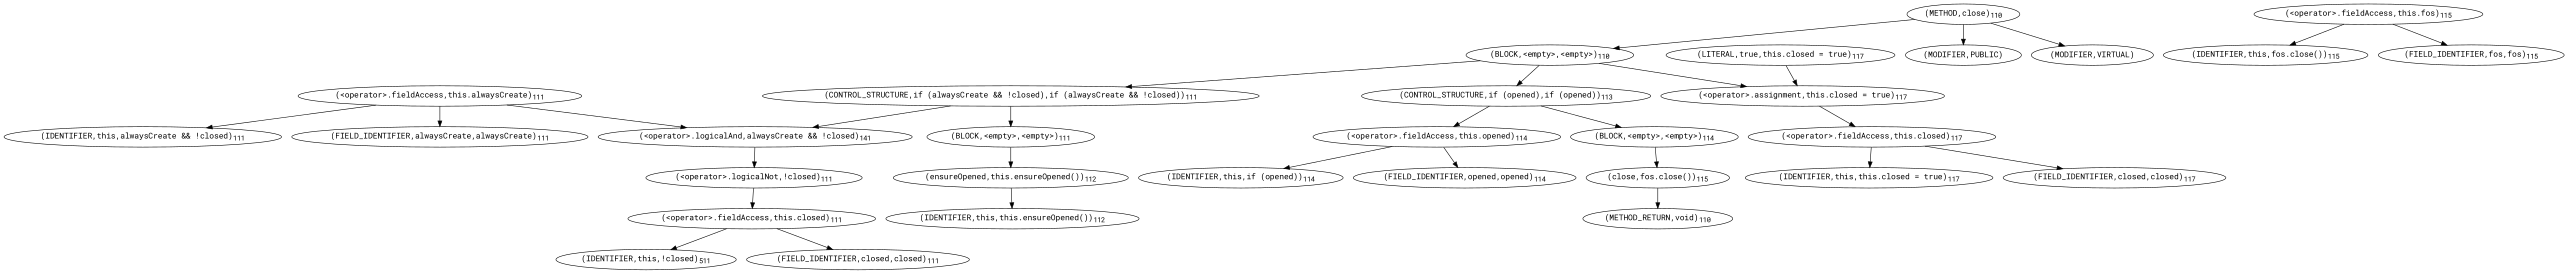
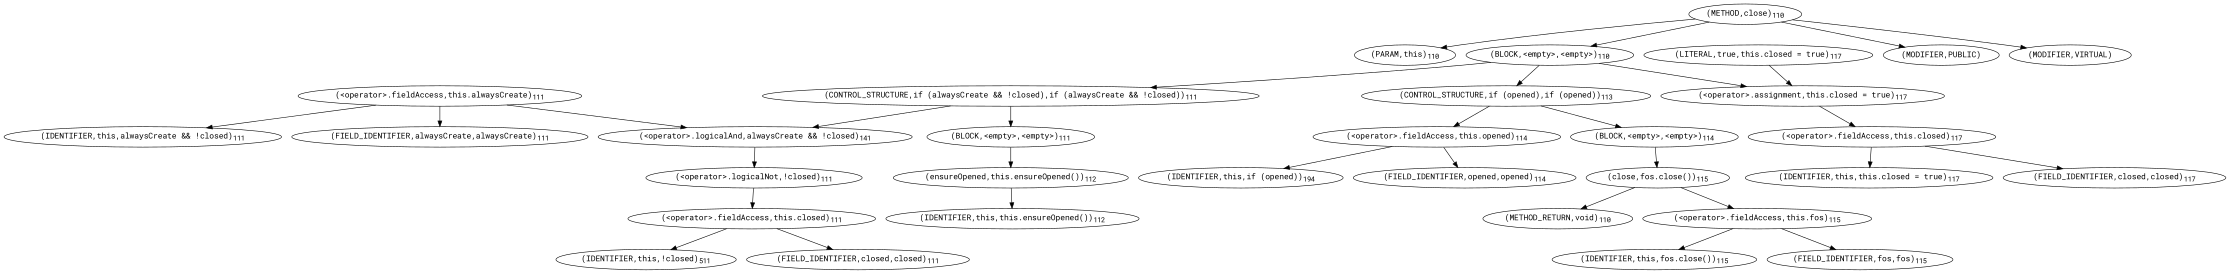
none -> (1405, 55)
(1309, 177) -> (1309, 177)
none -> (1705, 197)
